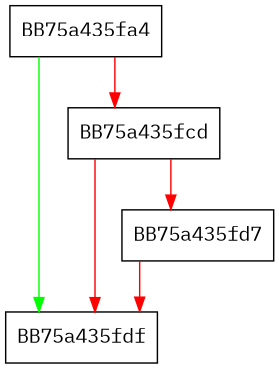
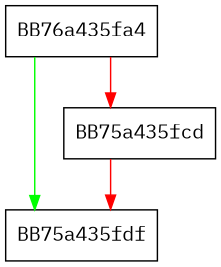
(86, 31) -> (82, 31)
(198, 235) -> none
